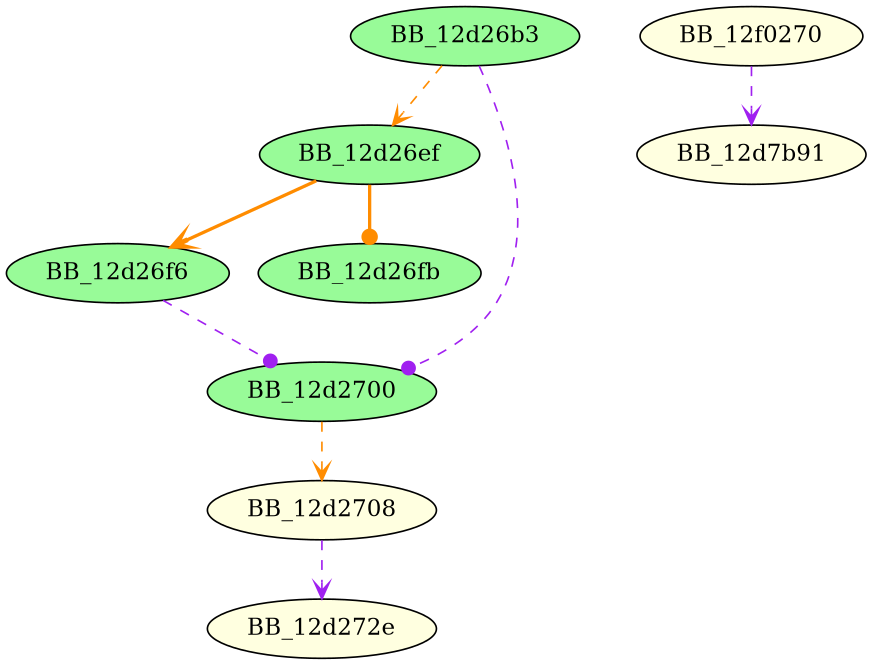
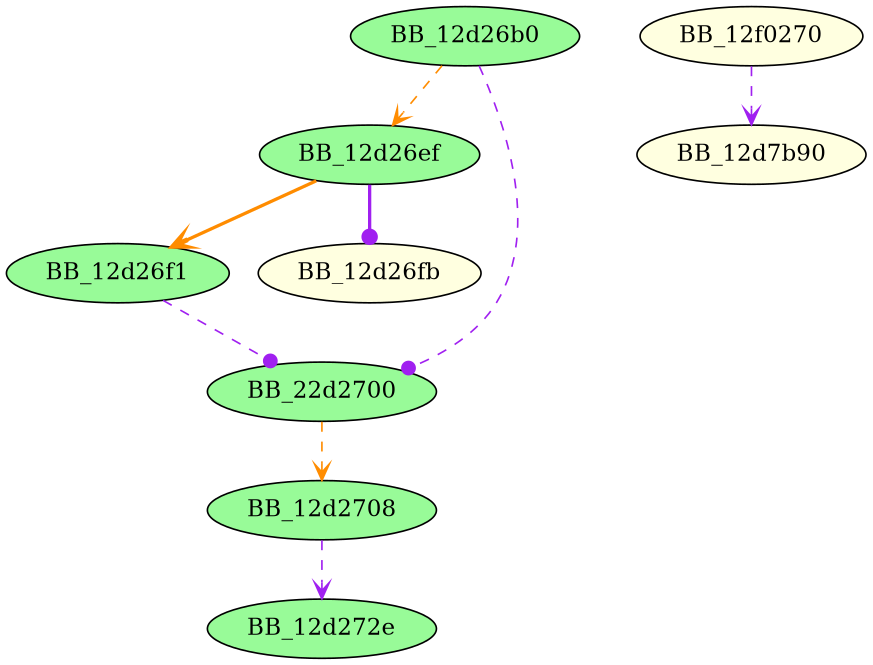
(465, 36) -> (465, 36)
(751, 155) -> (751, 155)
(370, 208) -> (370, 208)
(118, 273) -> (118, 273)
(370, 273) -> (370, 273)
(322, 392) -> (322, 392)
(322, 510) -> (322, 510)
(322, 629) -> (322, 629)
